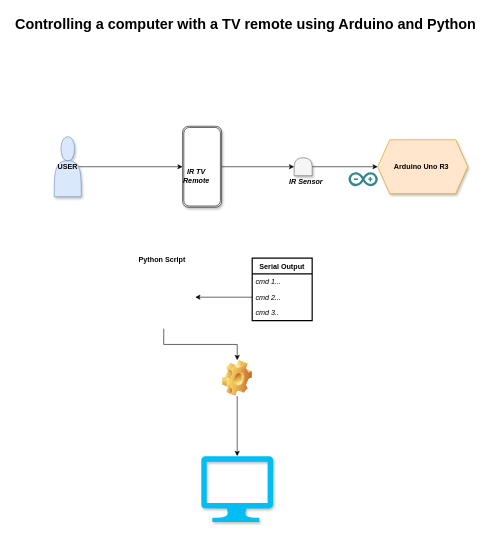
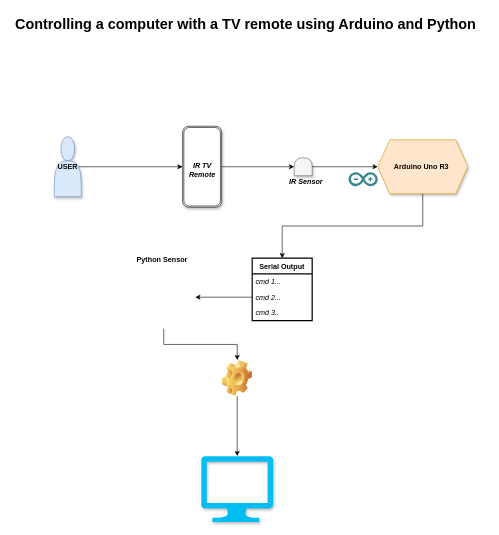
(196, 176) -> (202, 170)
none -> (423, 226)
(162, 260) -> (162, 260)
